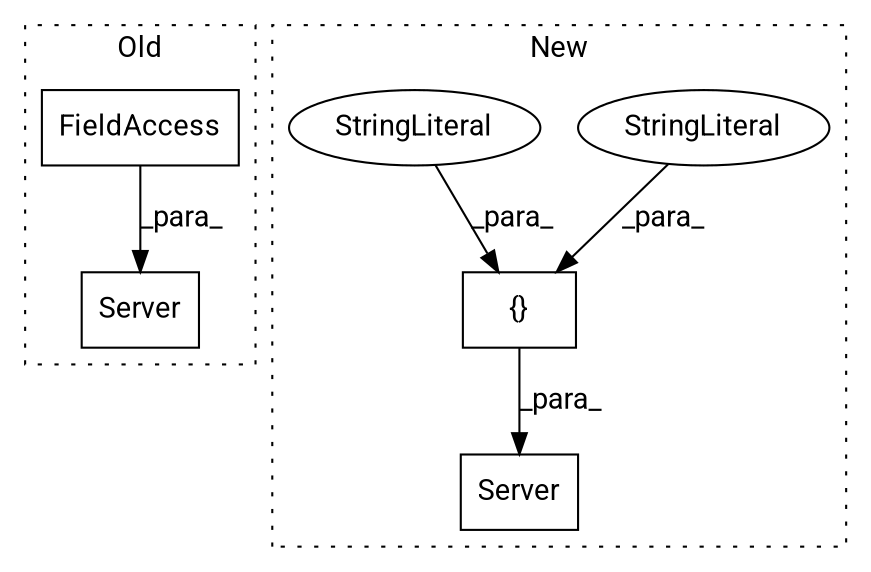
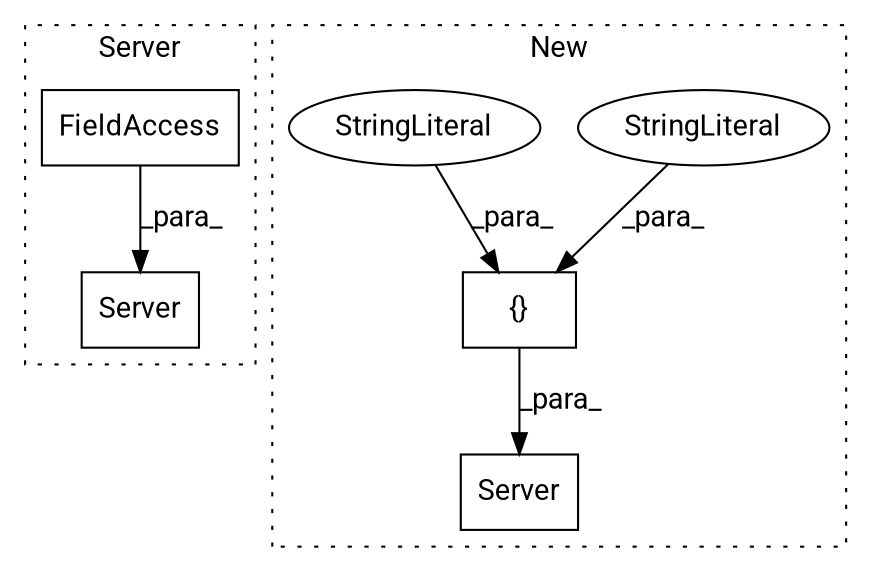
(140, 49) -> (140, 49)
